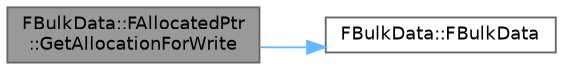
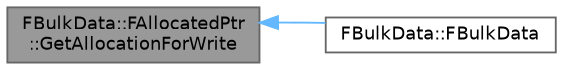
(283, 47) -> (302, 23)
